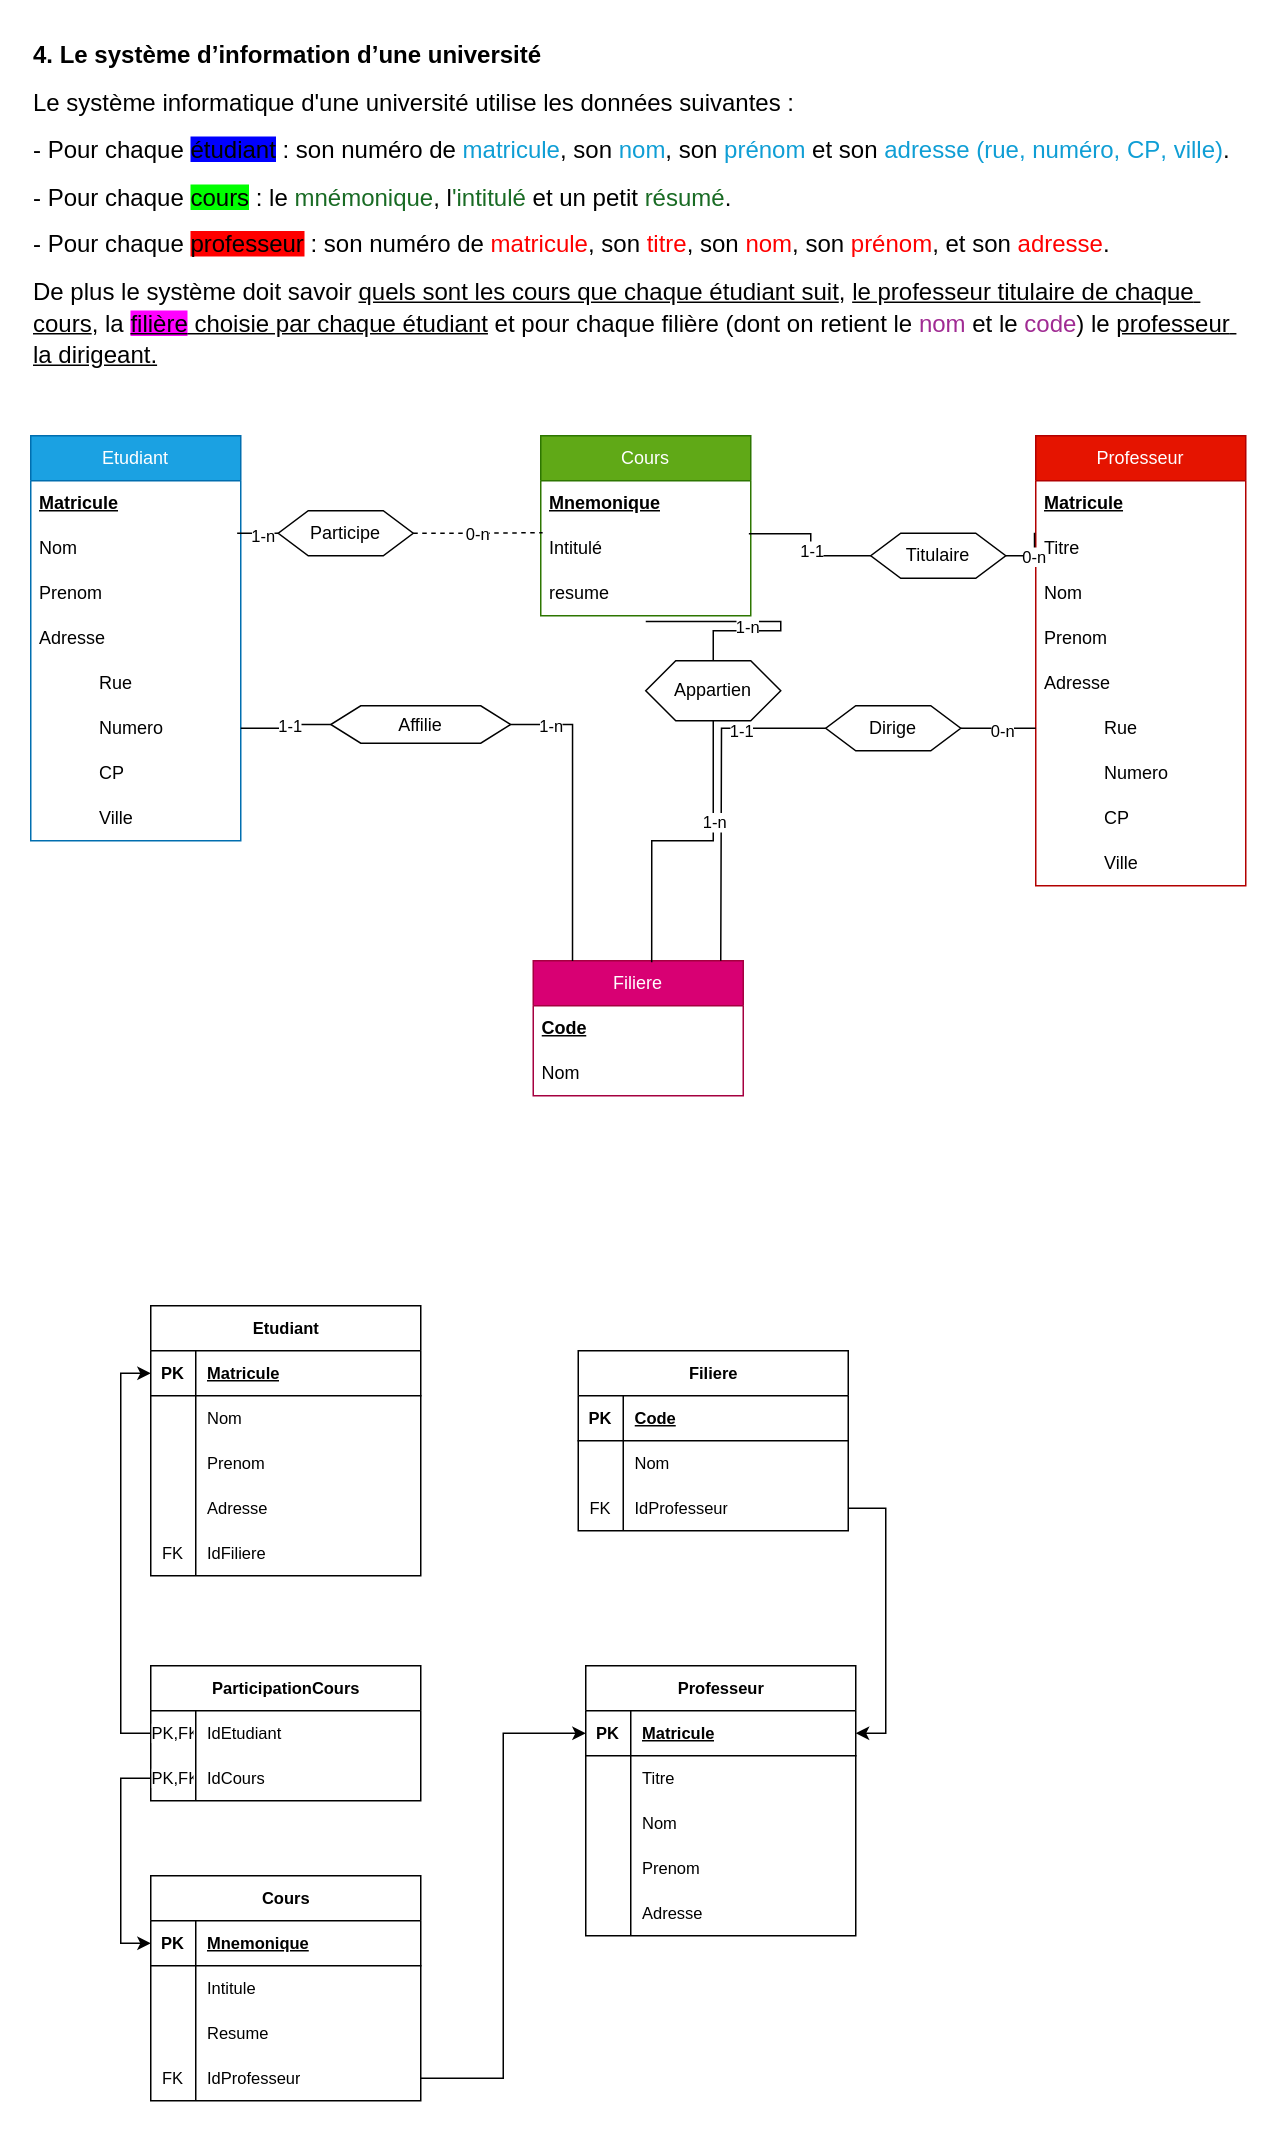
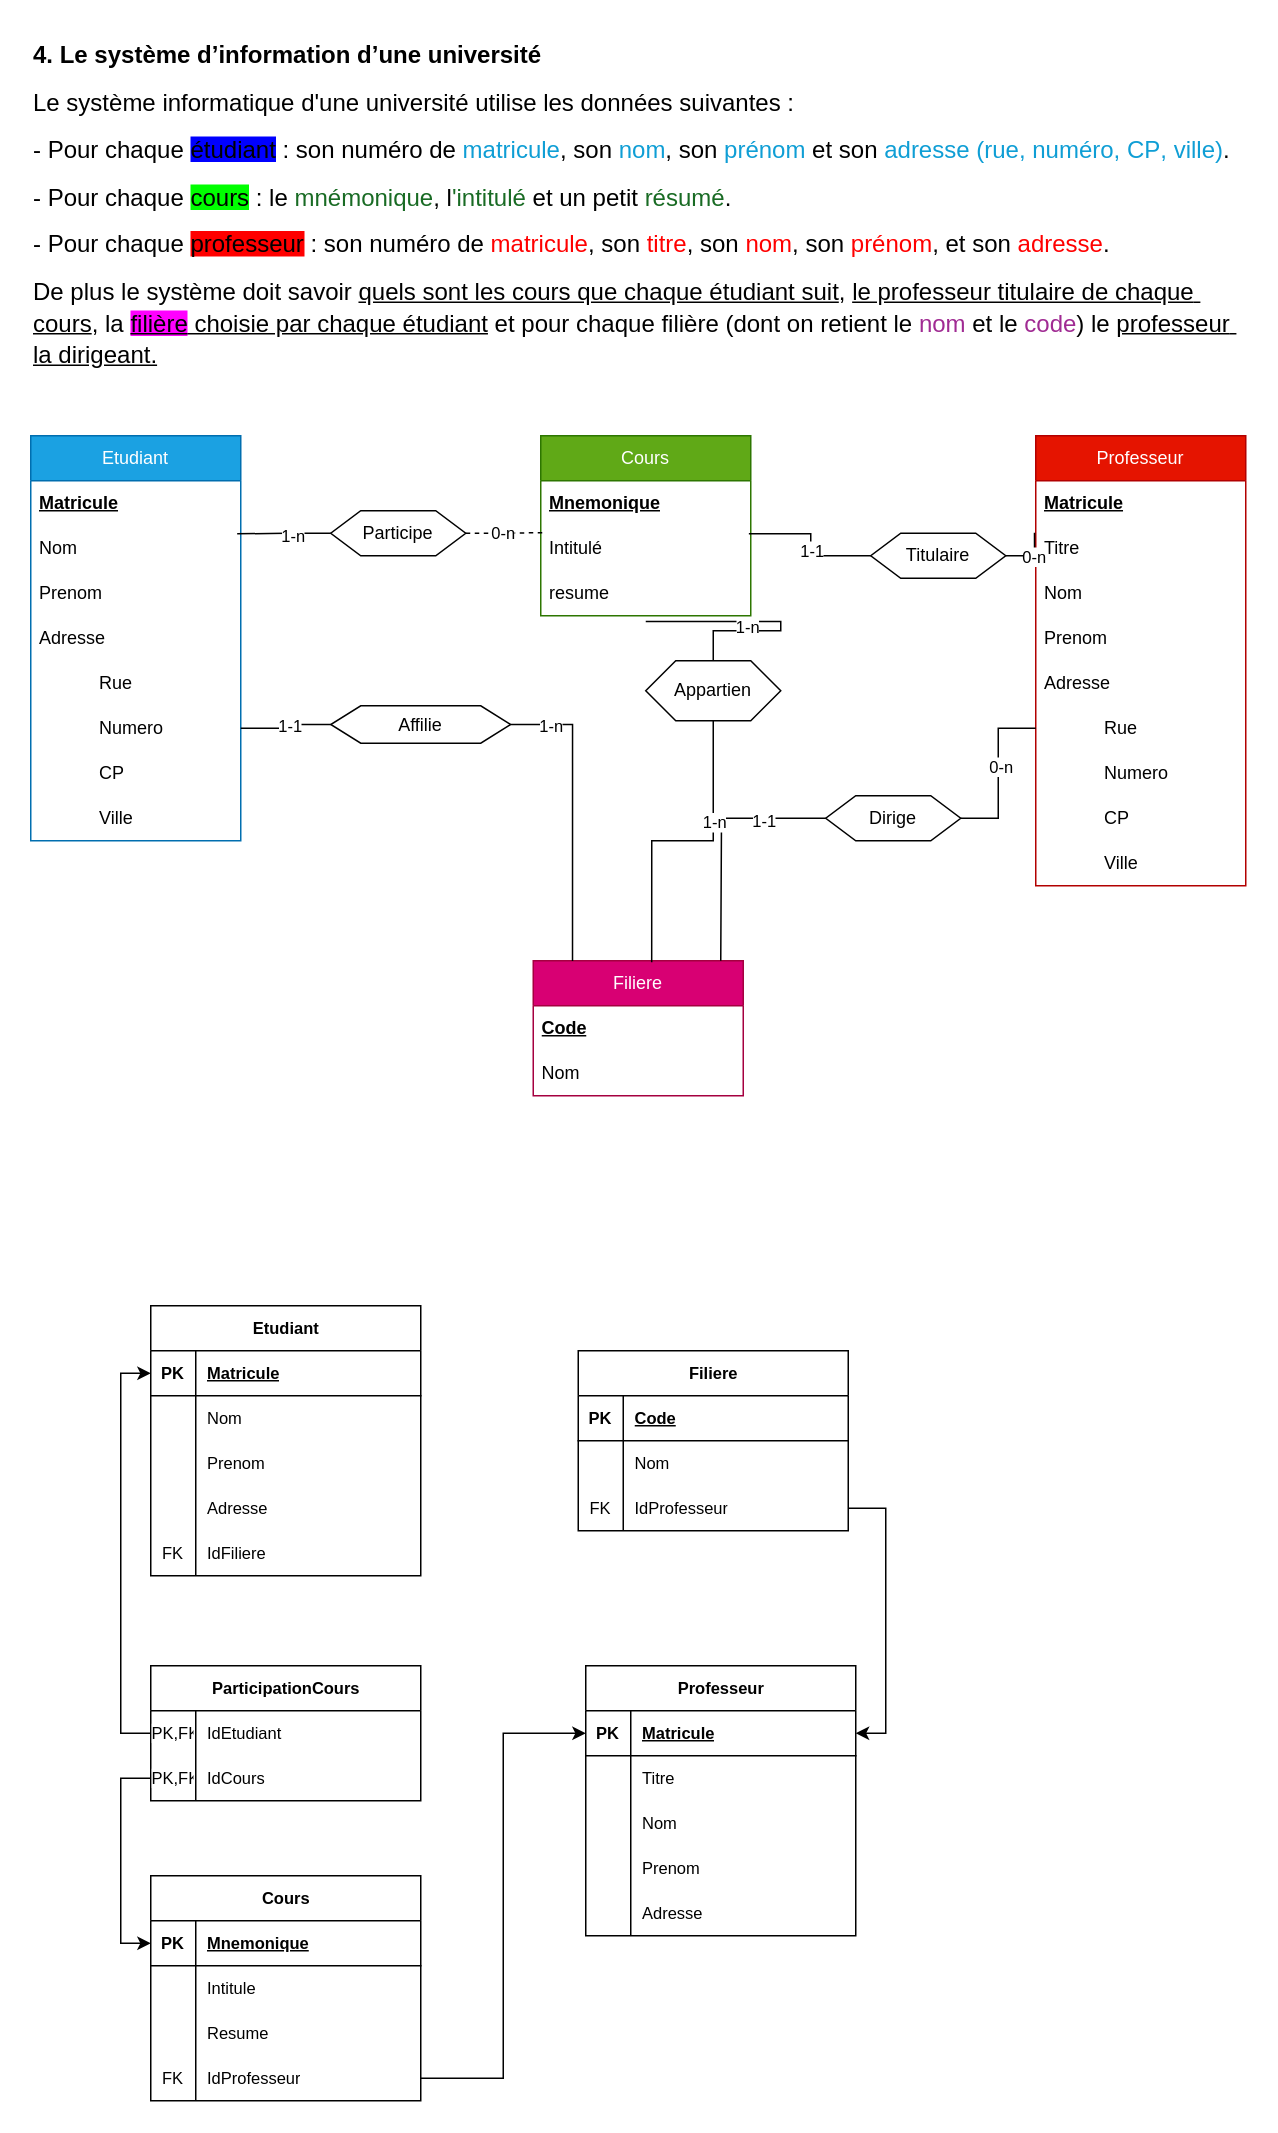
(346, 533) -> (398, 533)
(893, 728) -> (893, 818)
